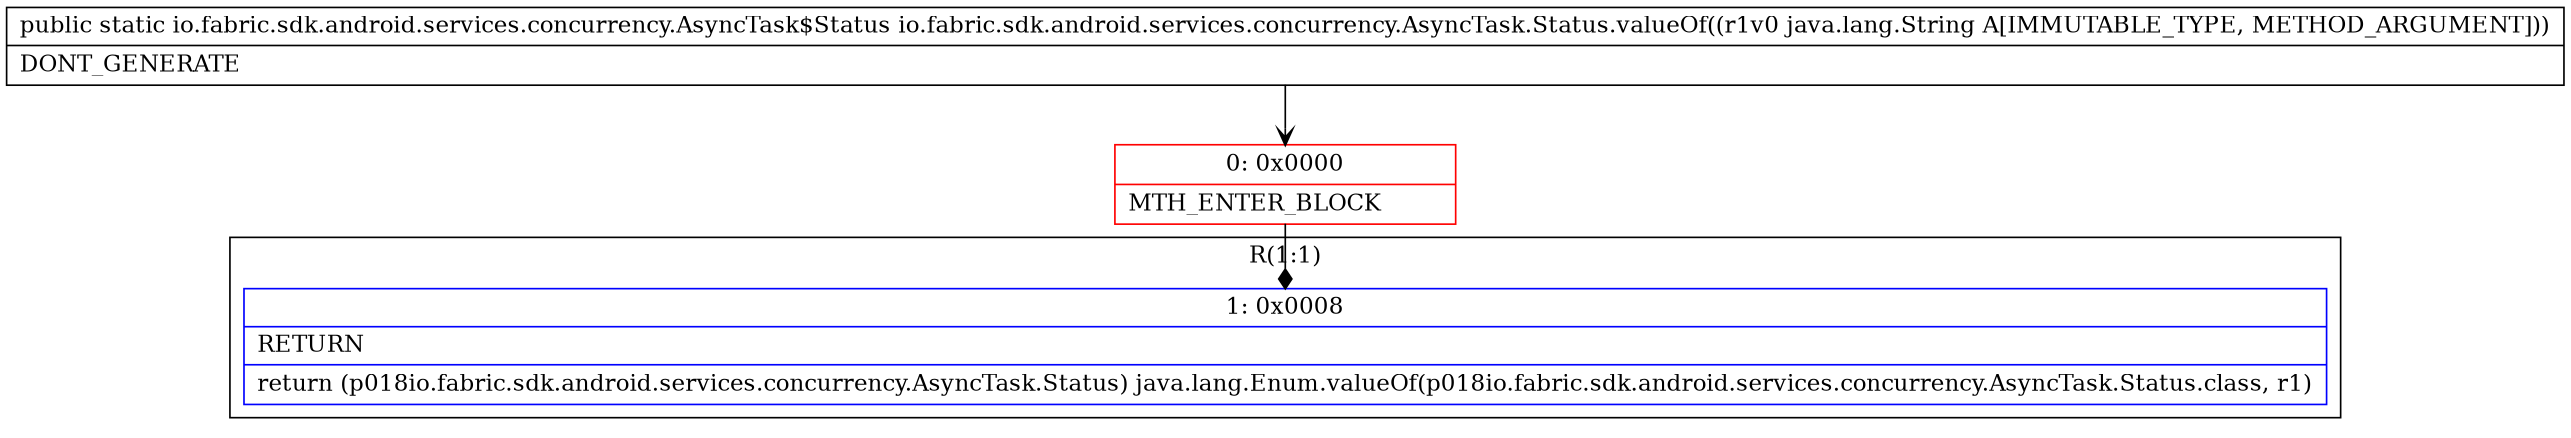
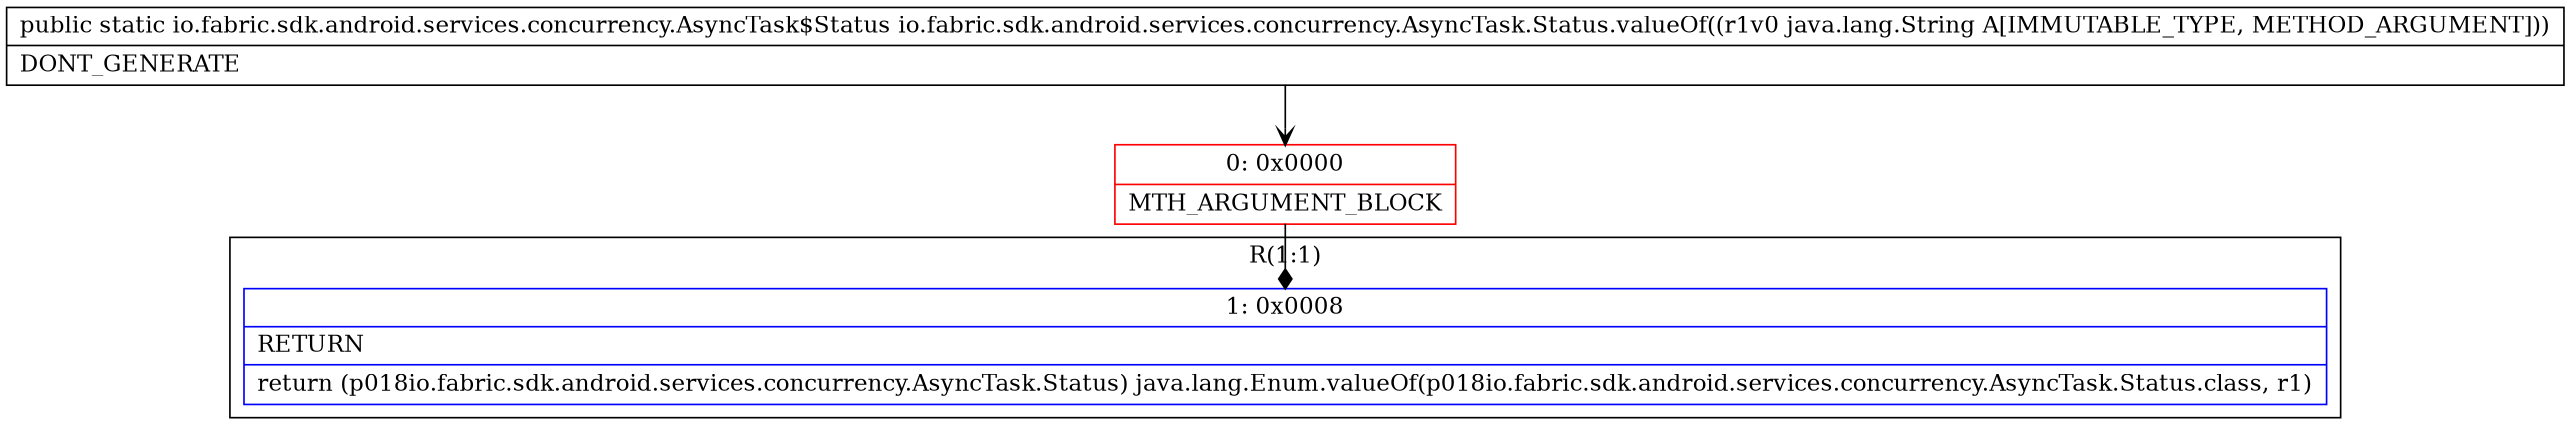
(1256, 203) -> (1285, 203)
